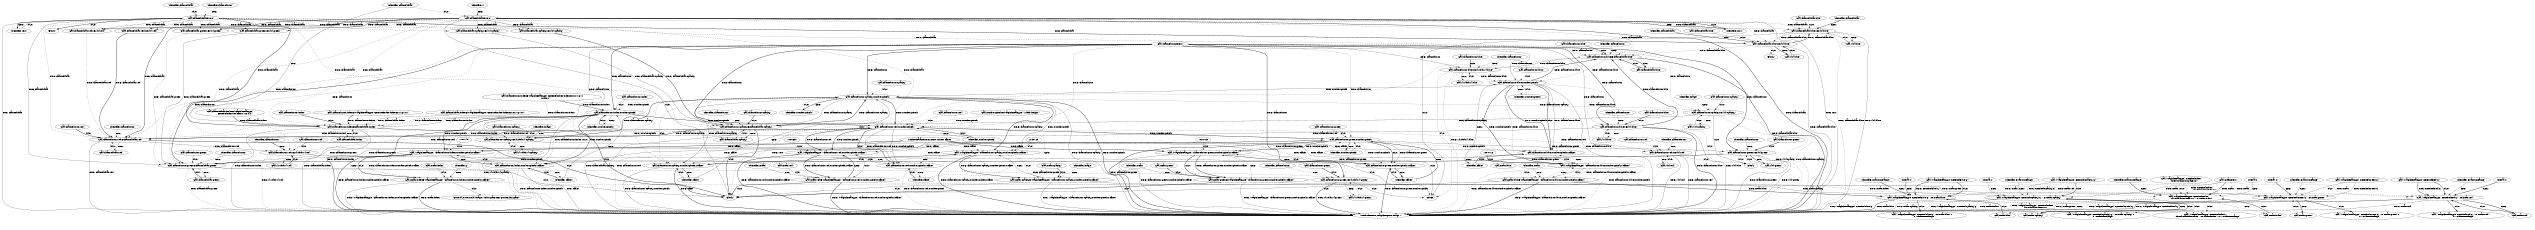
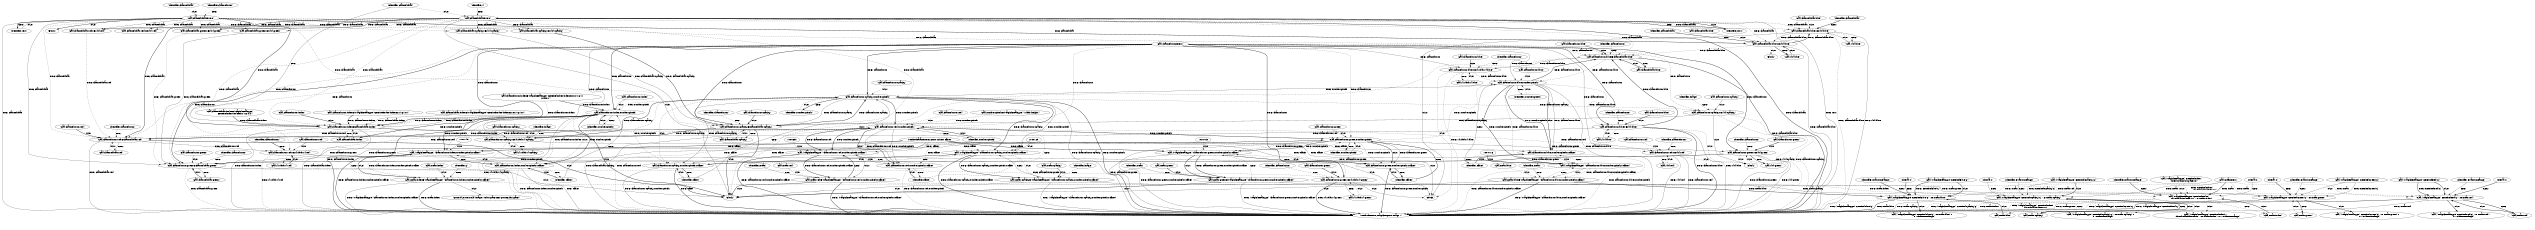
none -> (577, 49)
(115, 86) -> none
(750, 123) -> (473, 121)
(1696, 127) -> none
(1446, 146) -> (1449, 126)
(778, 153) -> (778, 153)
(1125, 175) -> (1125, 175)
